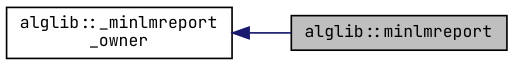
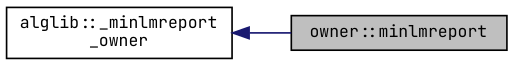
(399, 33) -> (399, 33)
